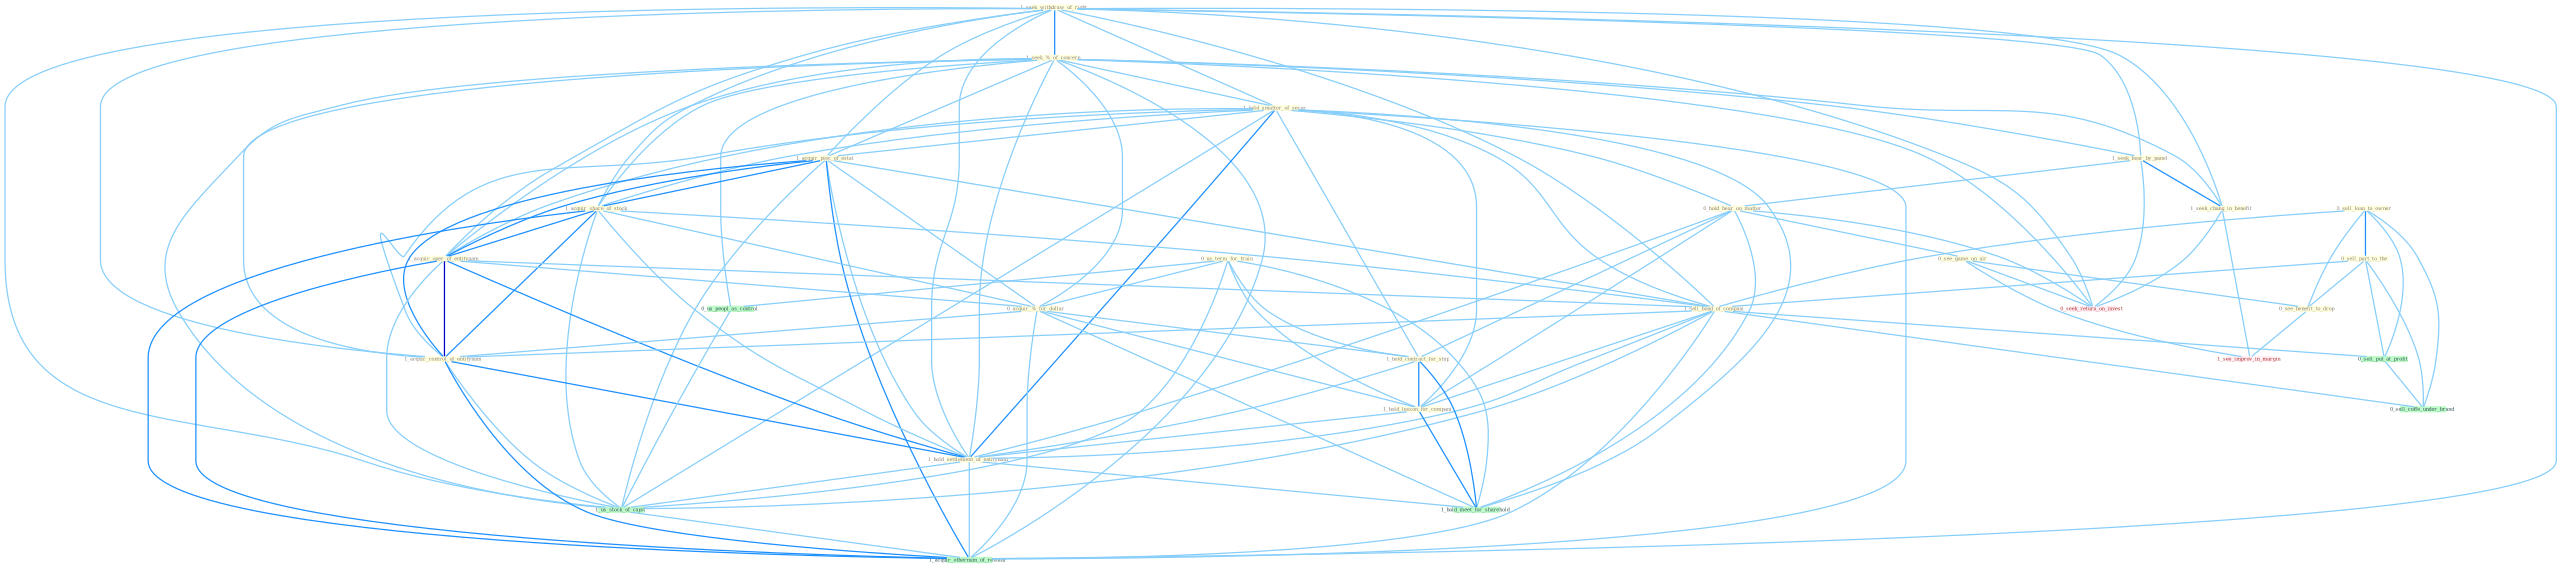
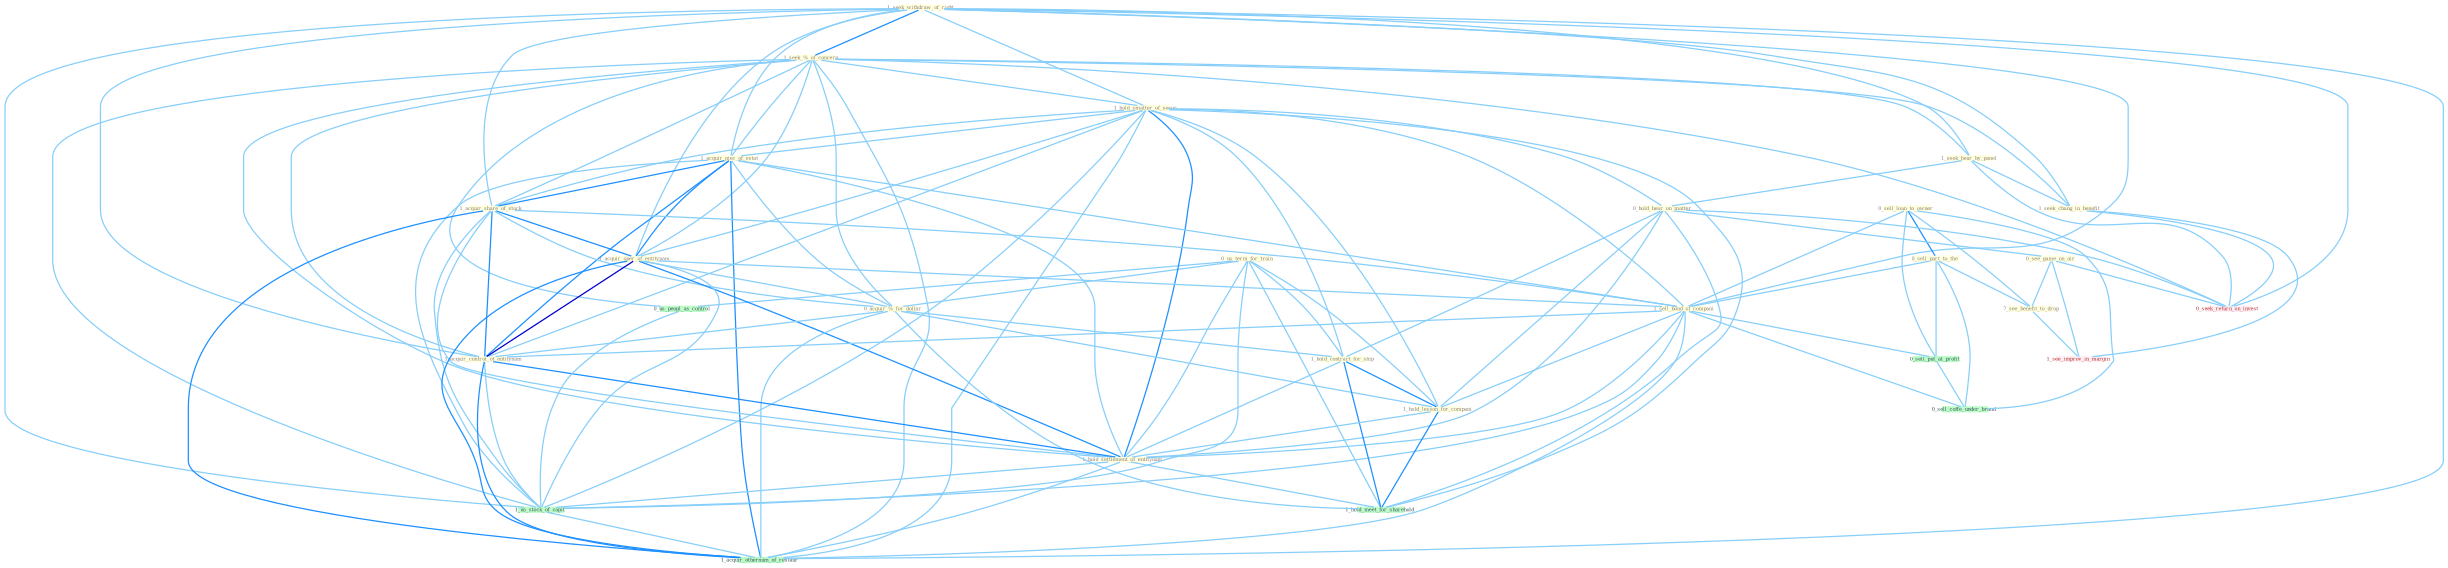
(2182, 183) -> (2020, 183)
(951, 217) -> (1196, 352)
(2308, 309) -> (2031, 309)
